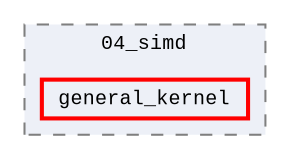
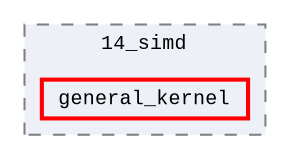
(145, 44) -> (145, 44)
